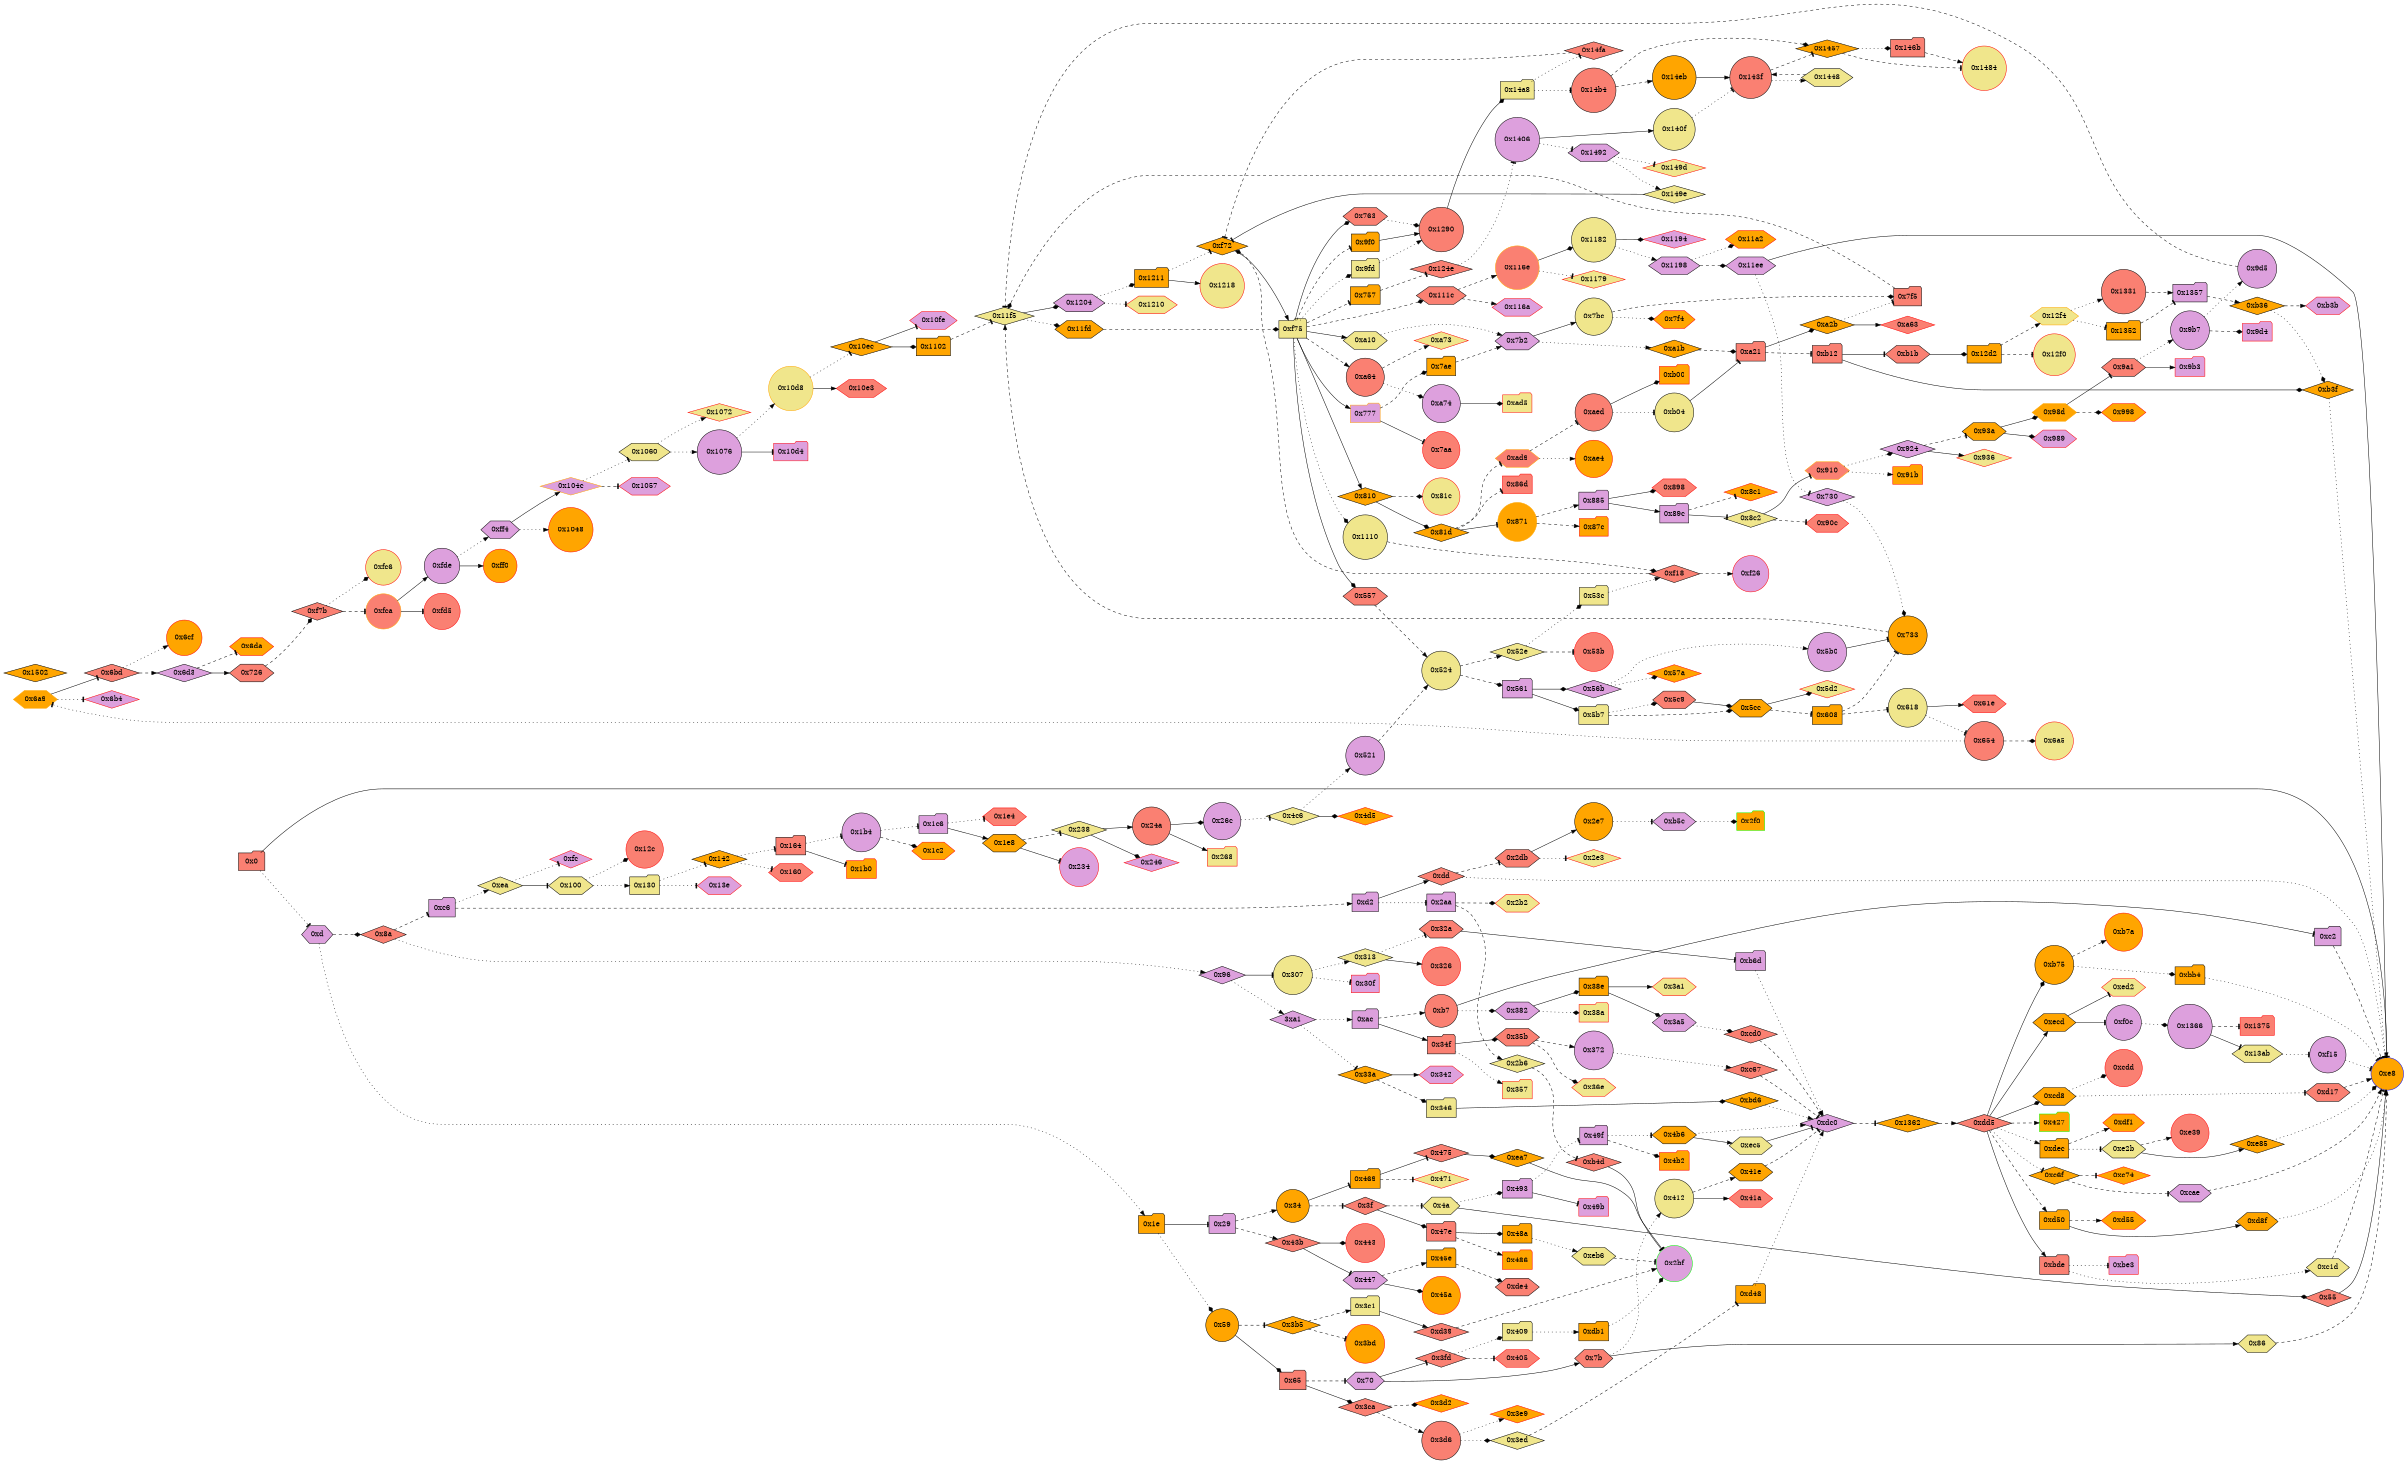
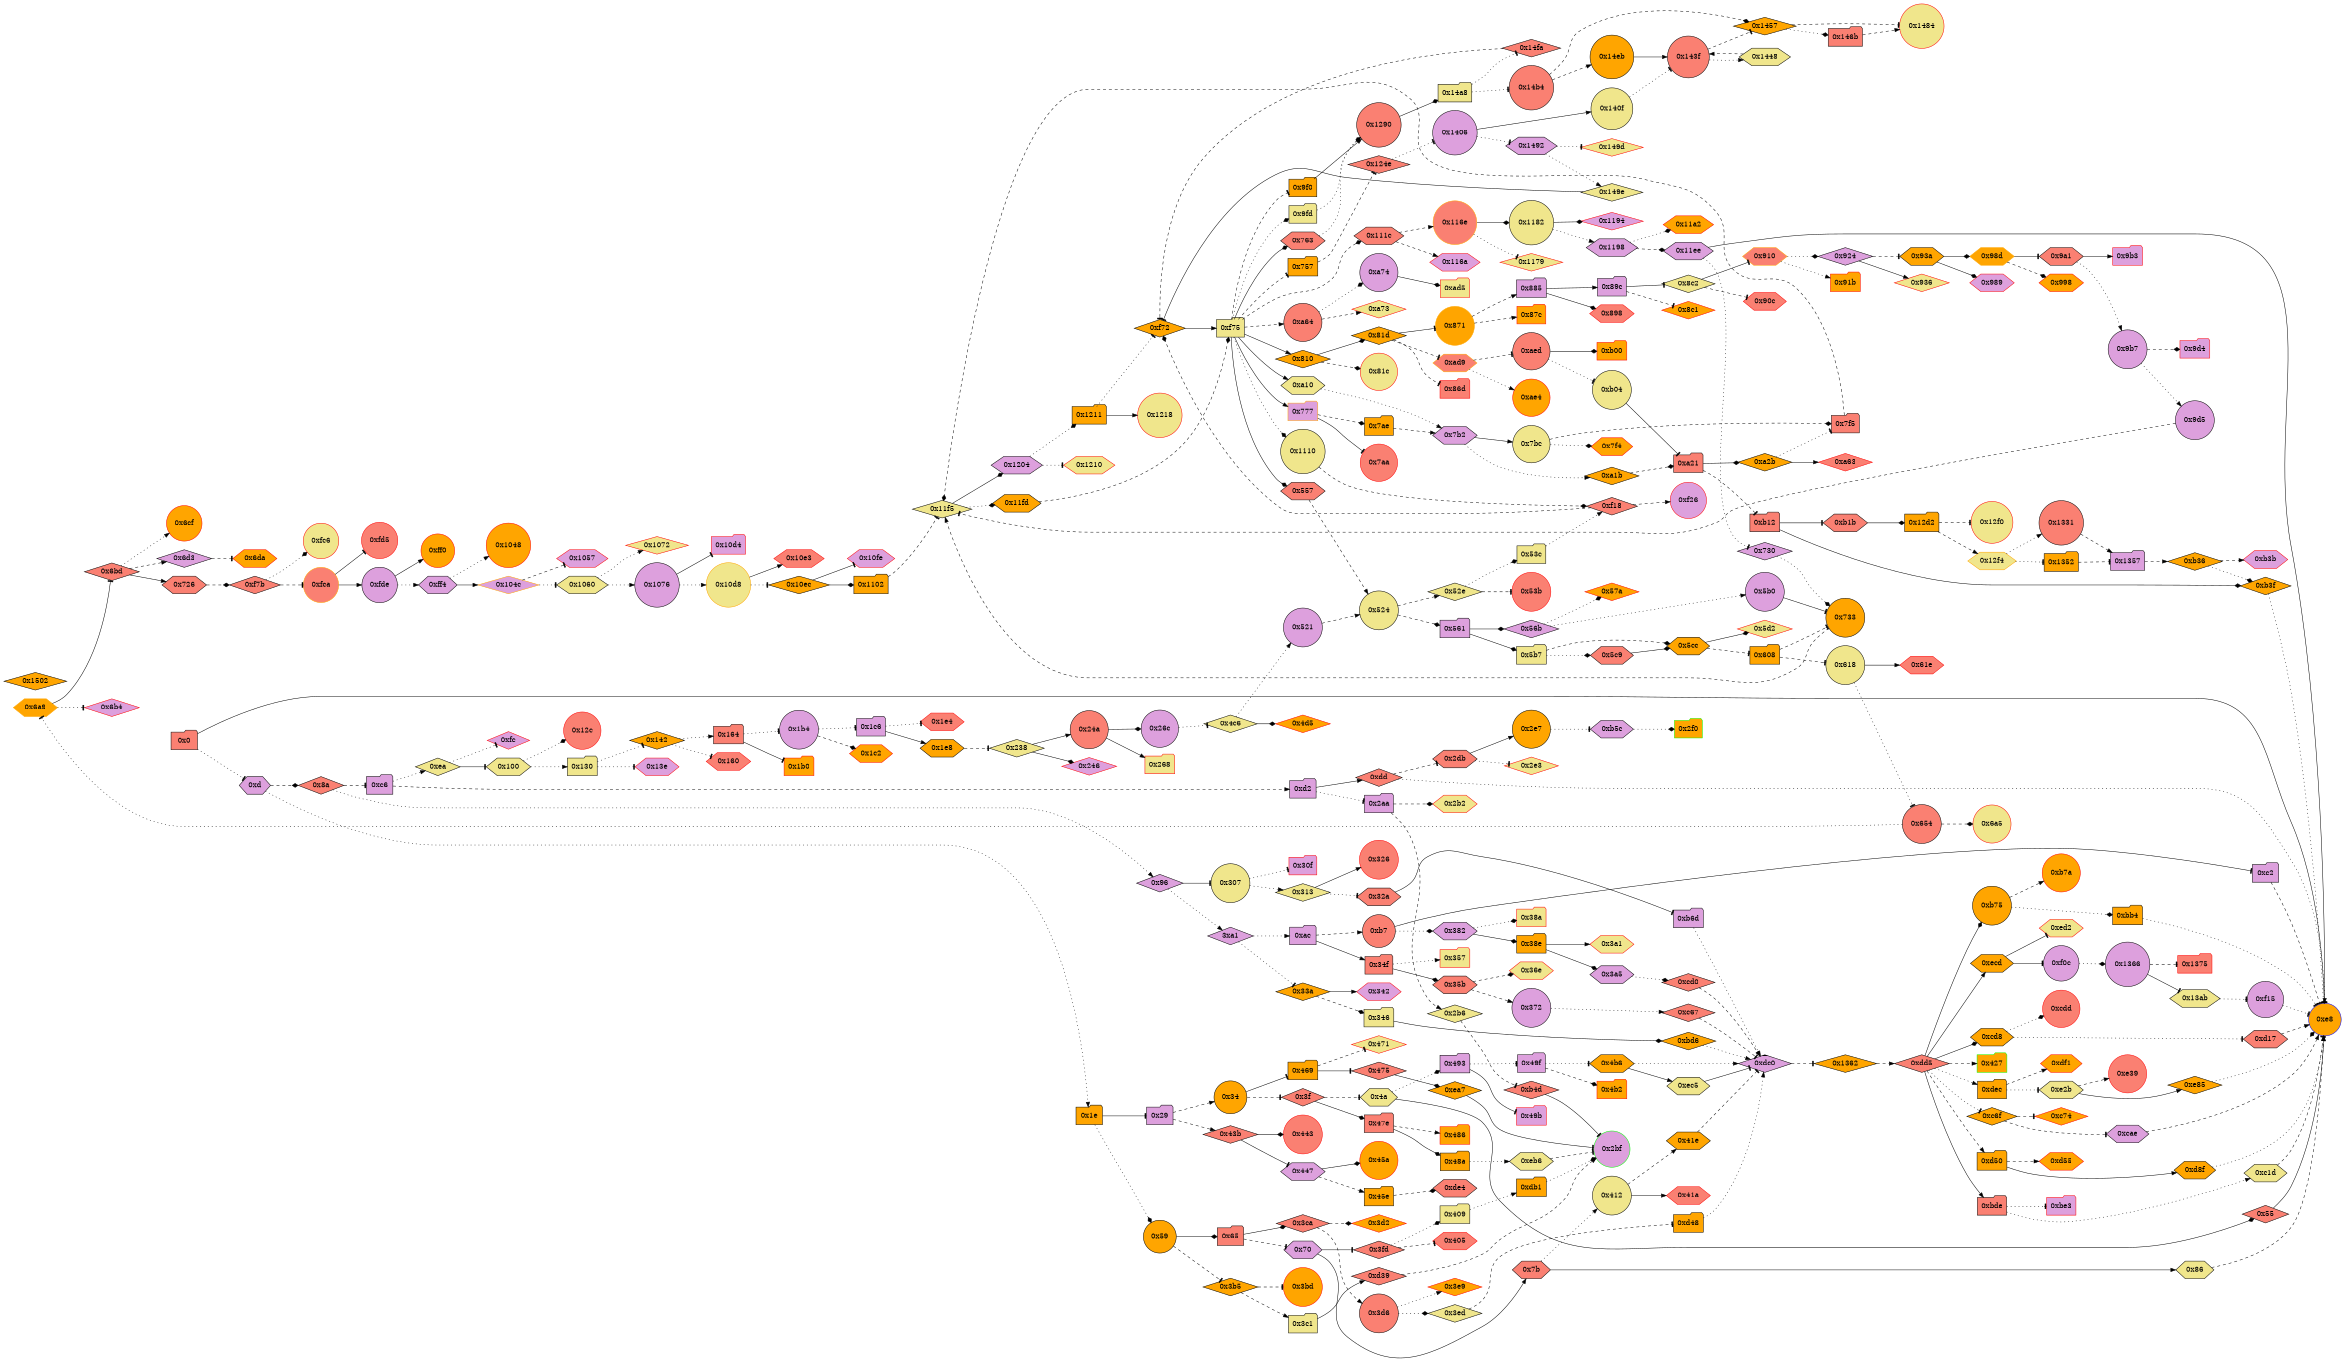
(218, 673) -> (145, 578)
(755, 853) -> (694, 738)
(1079, 867) -> none
